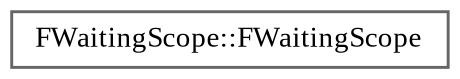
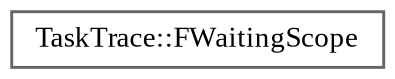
(230, 40) -> (198, 40)
